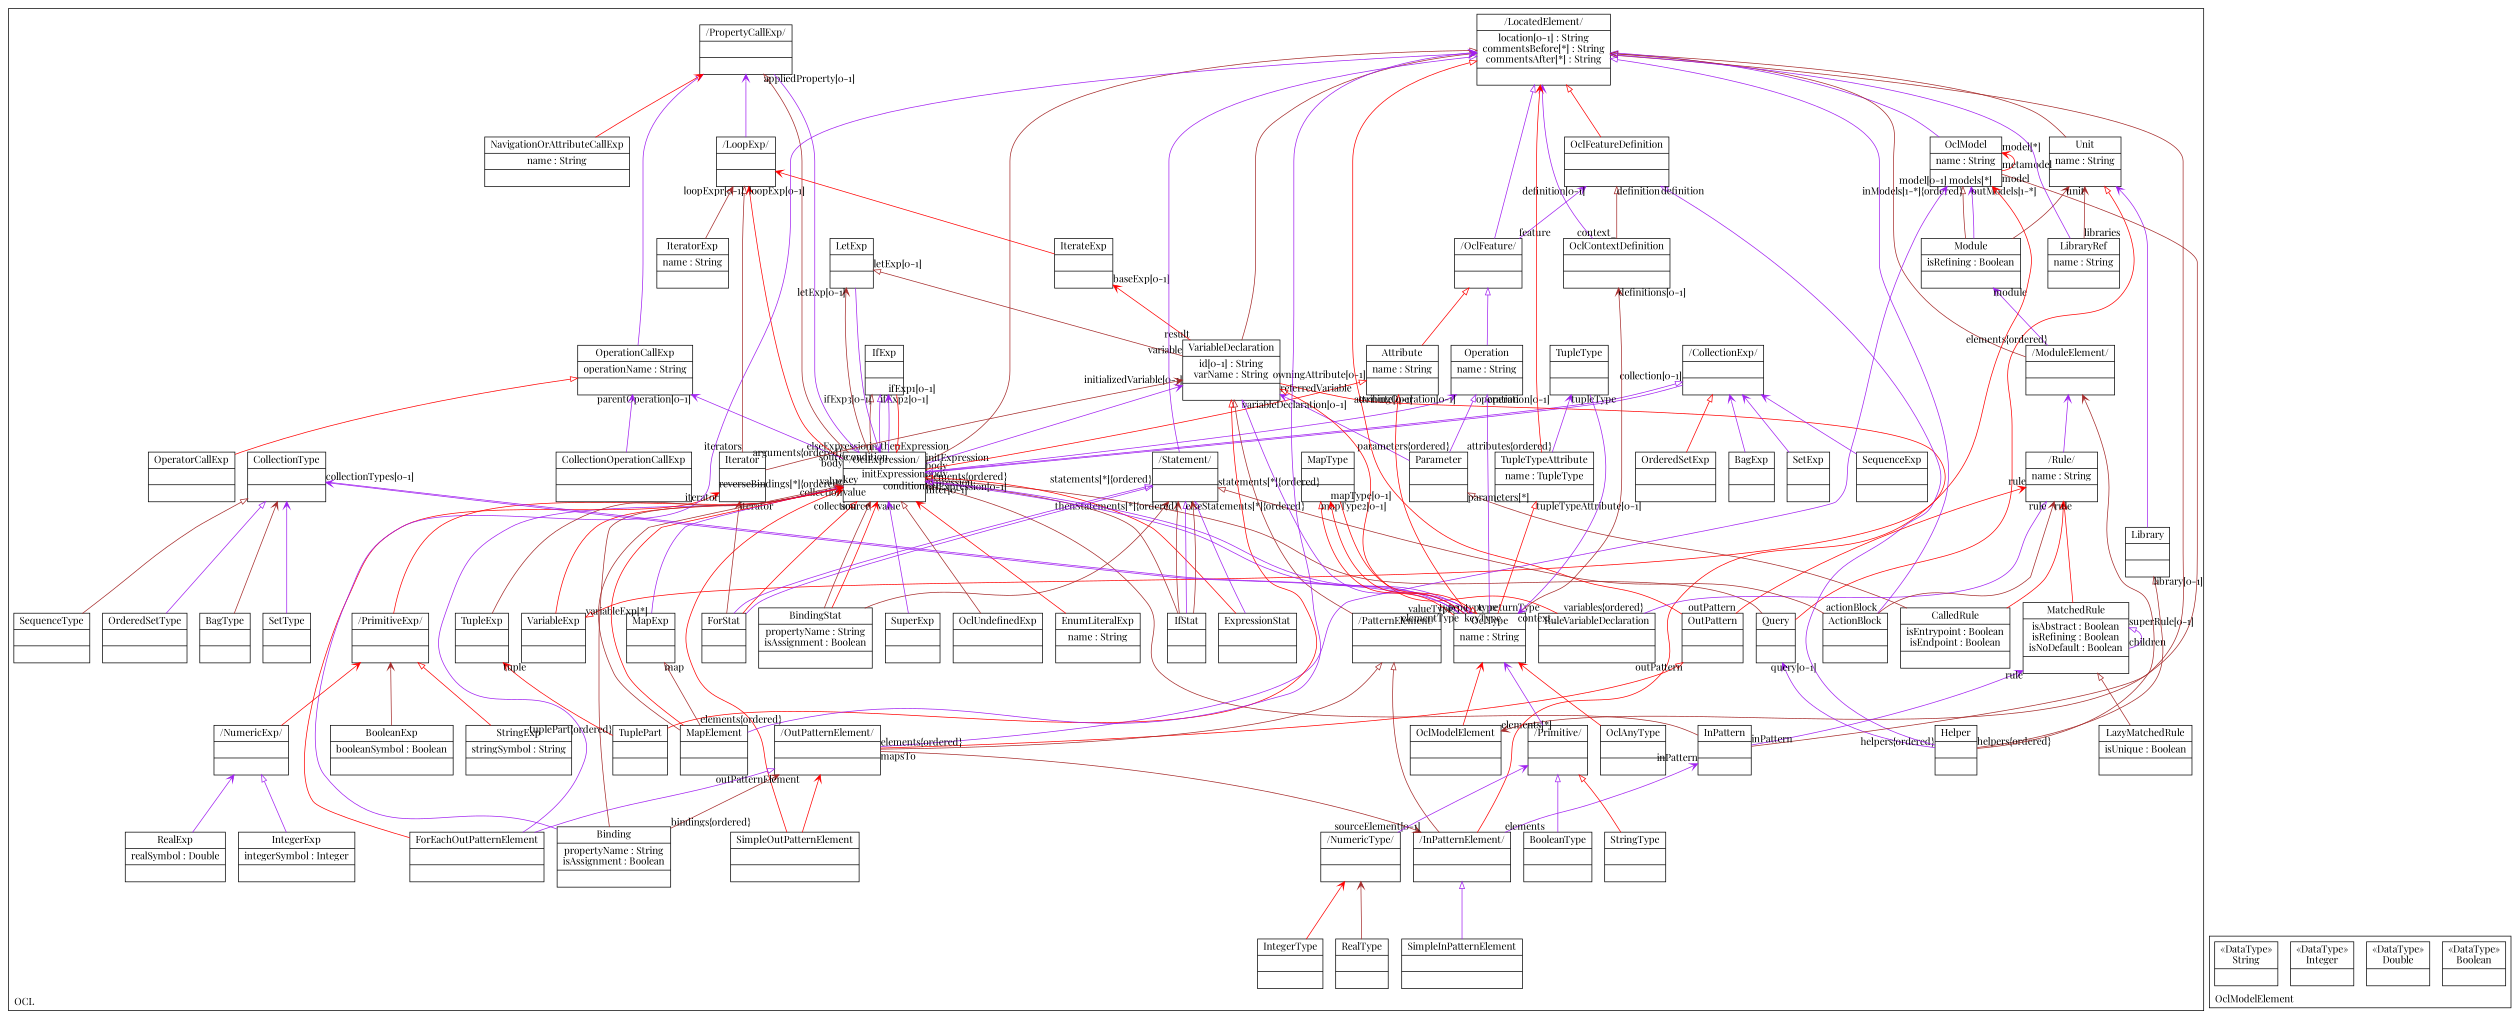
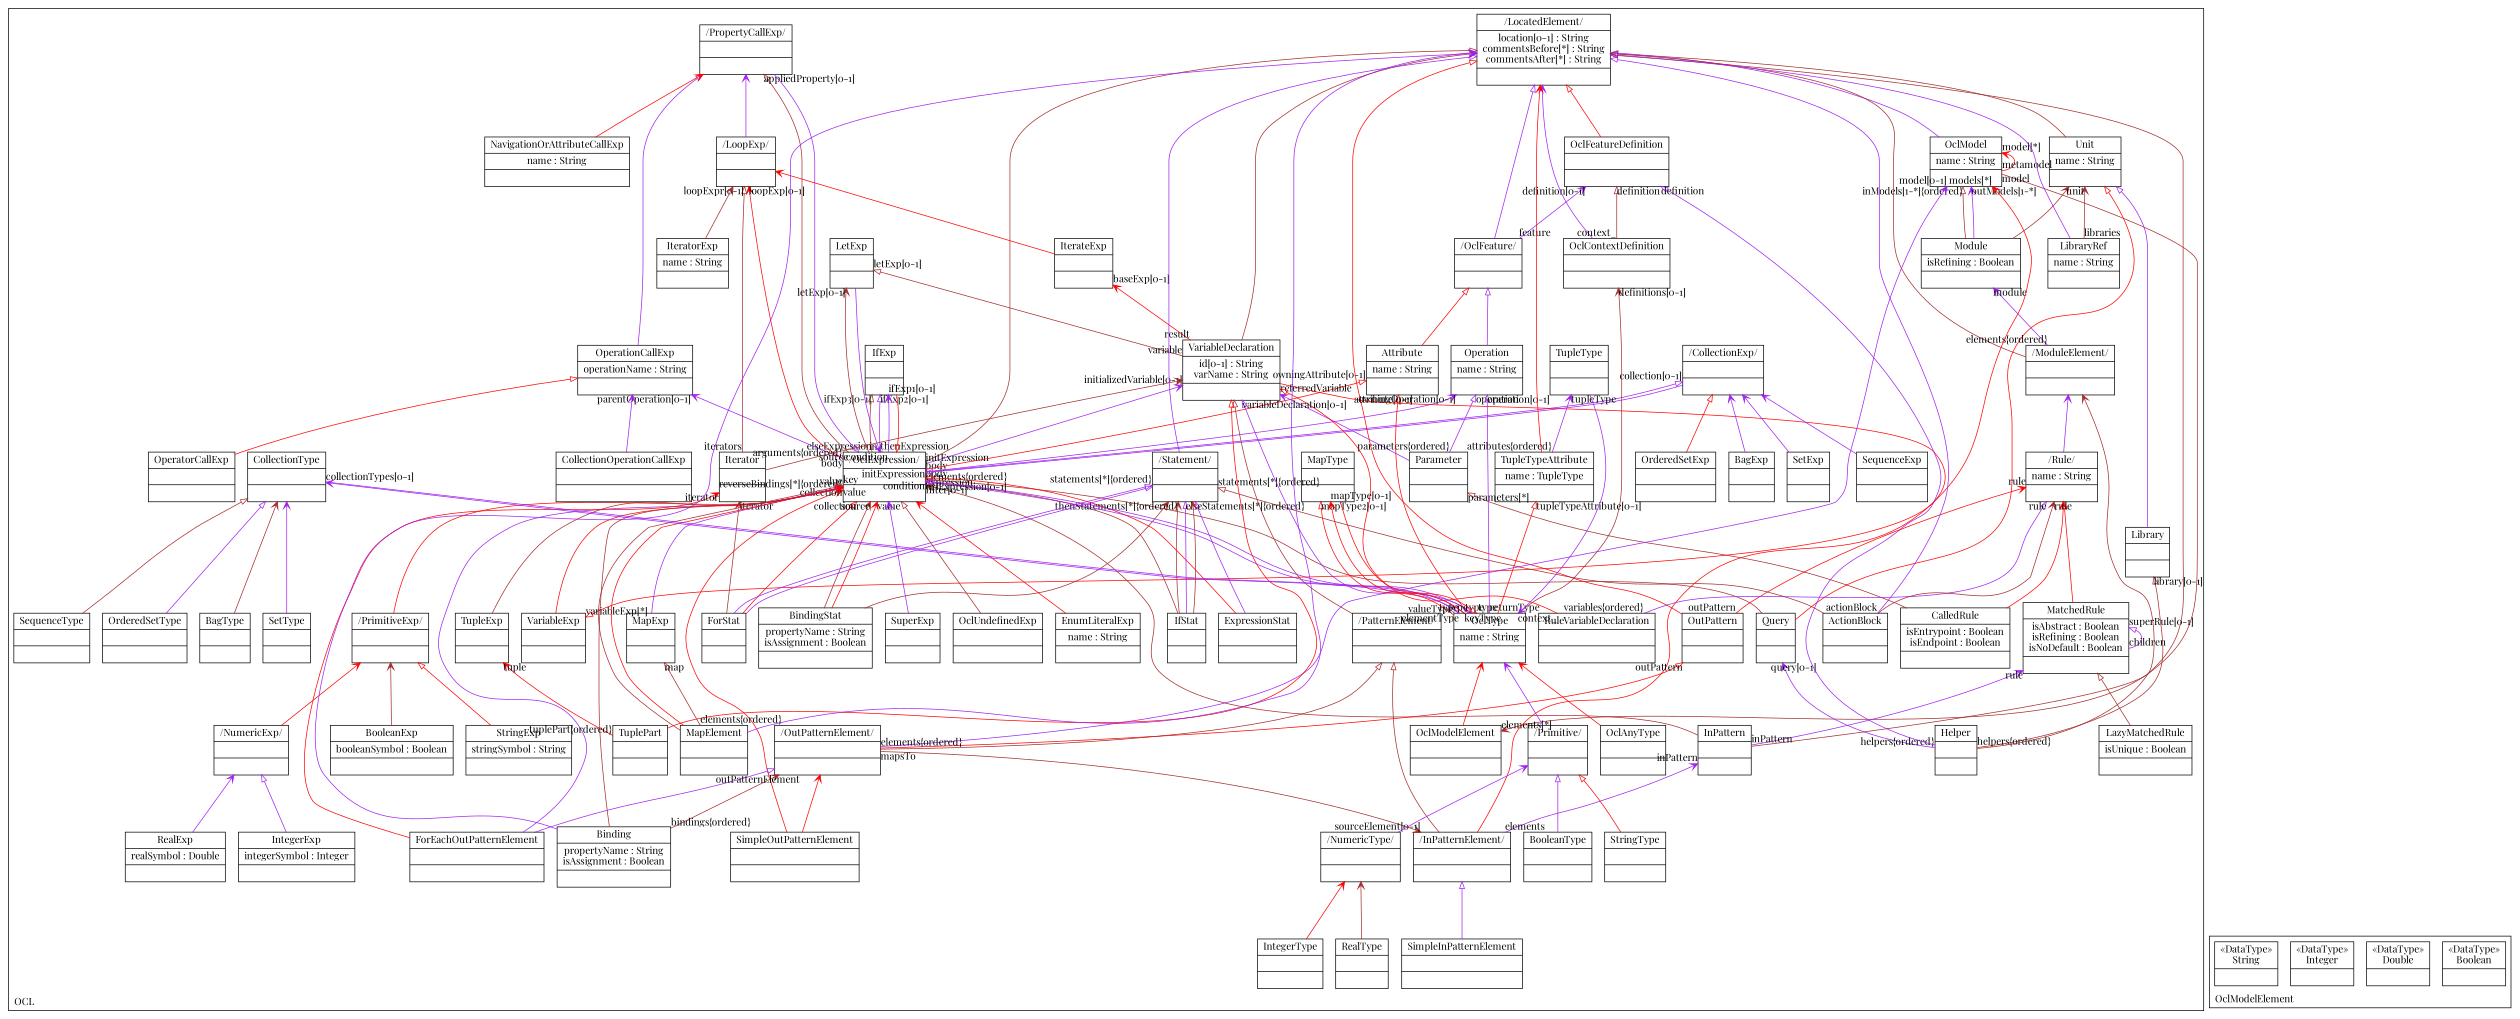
(2148, 356) -> (2148, 356)
(1266, 710) -> (1266, 710)
